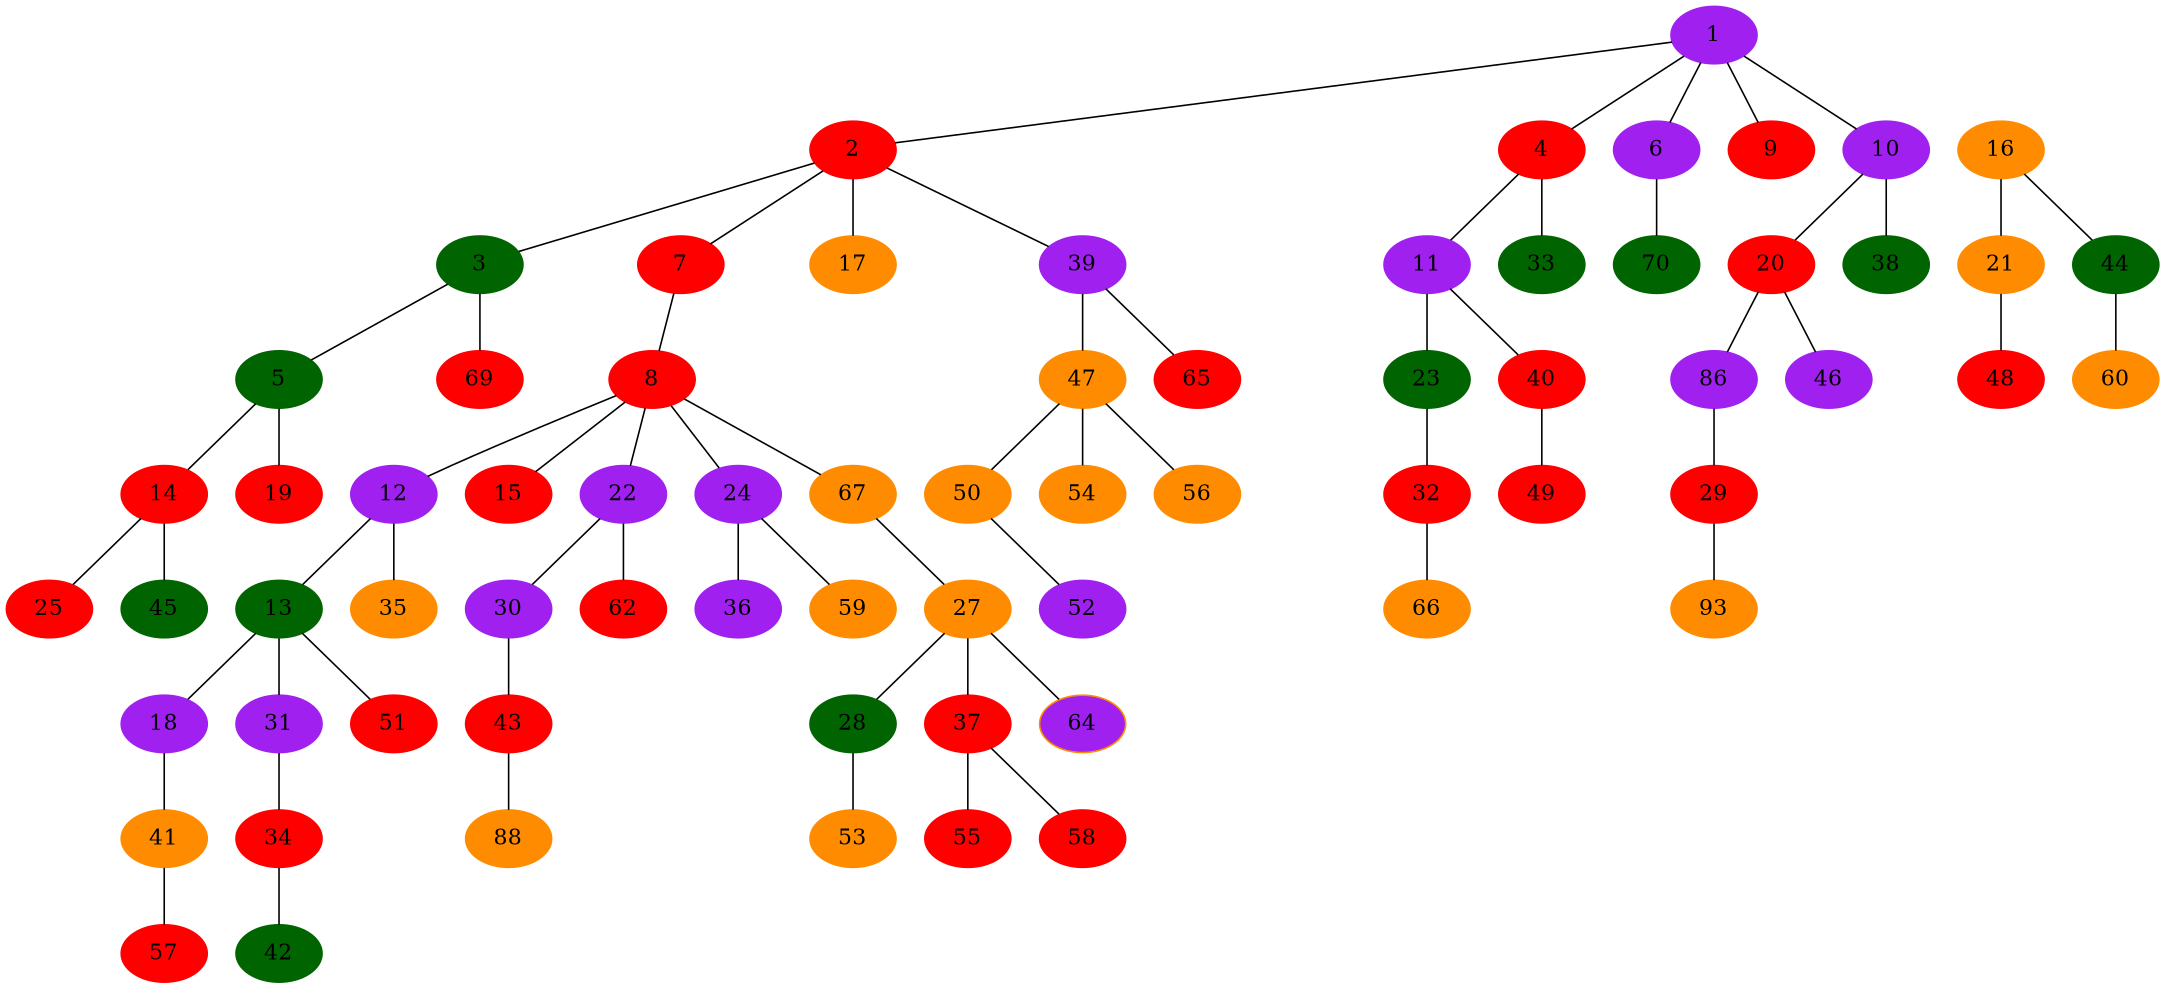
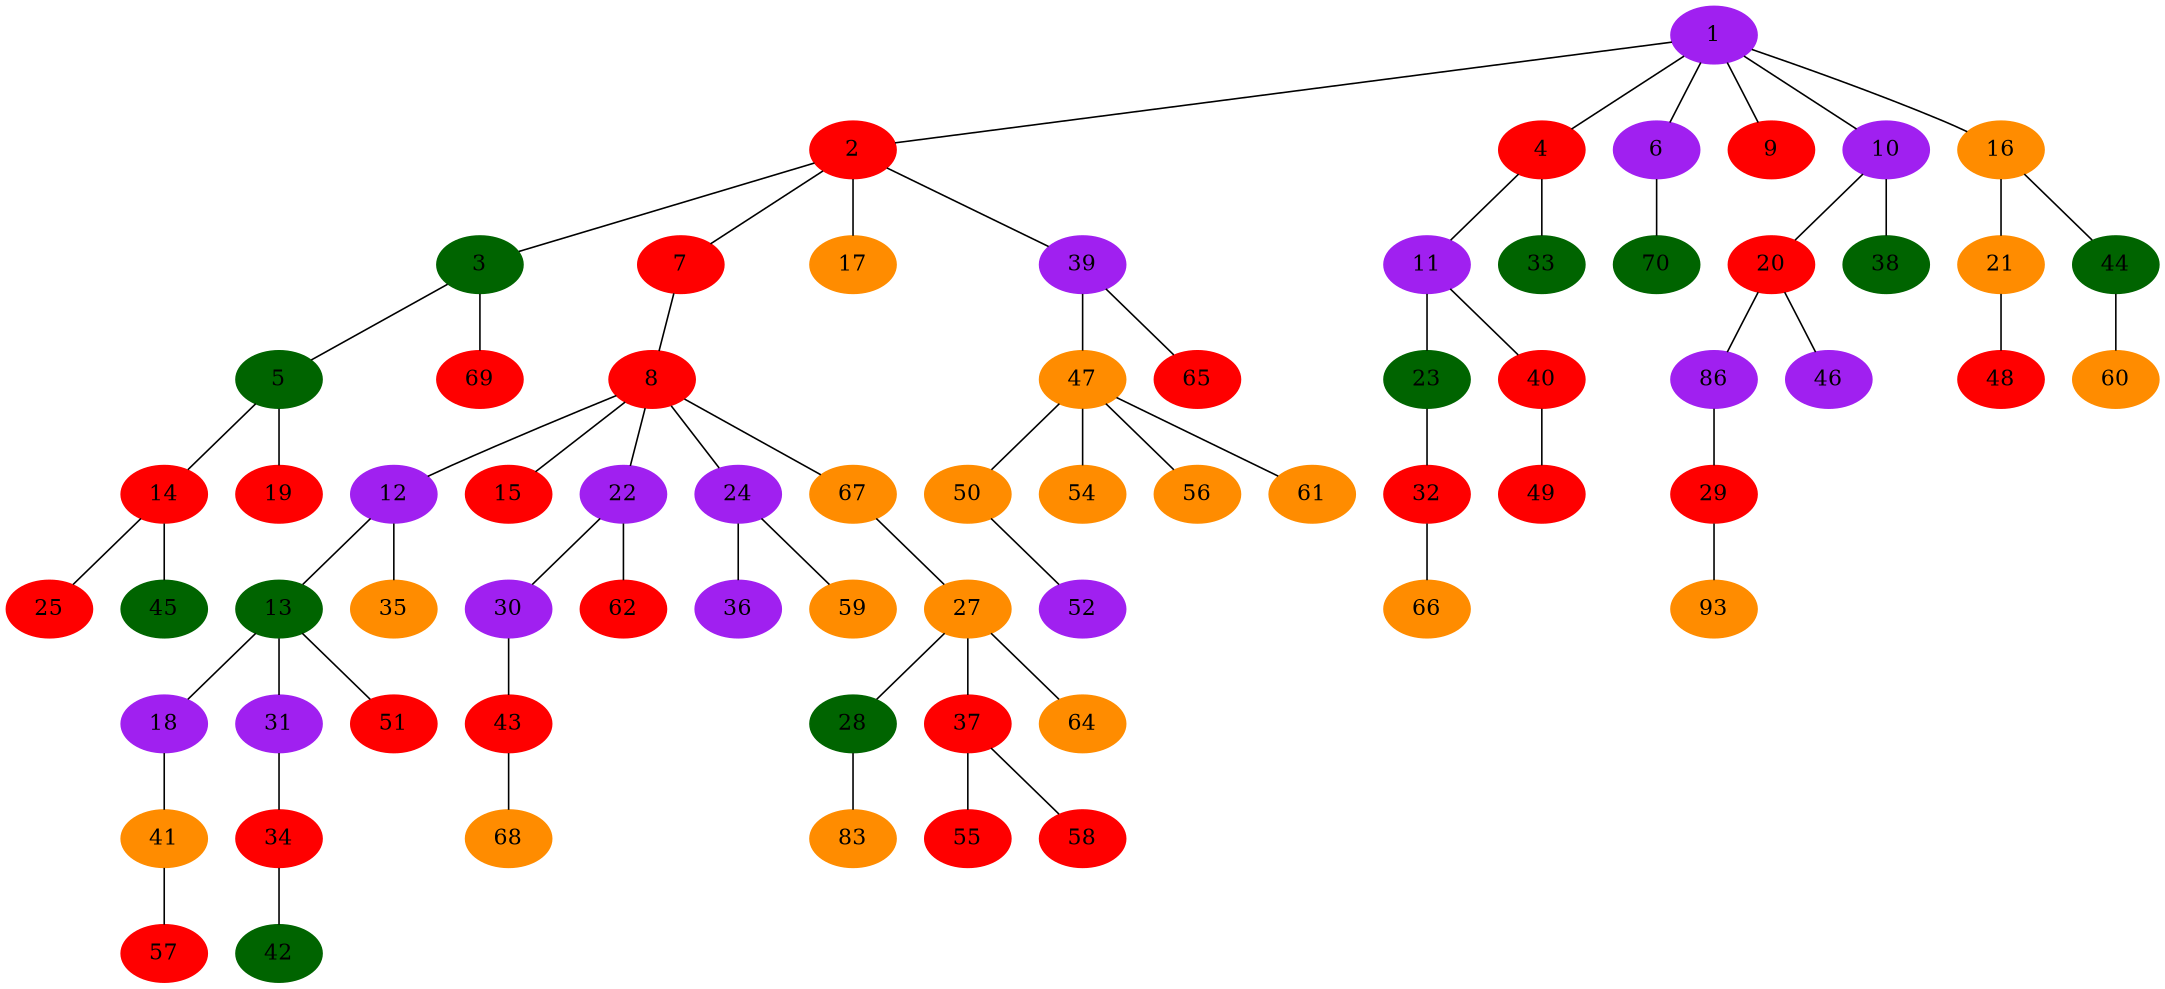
none -> (1860, 88)
none -> (1312, 494)
(1083, 724) -> (1083, 724)
(509, 839) -> (509, 839)
(853, 839) -> (853, 839)
